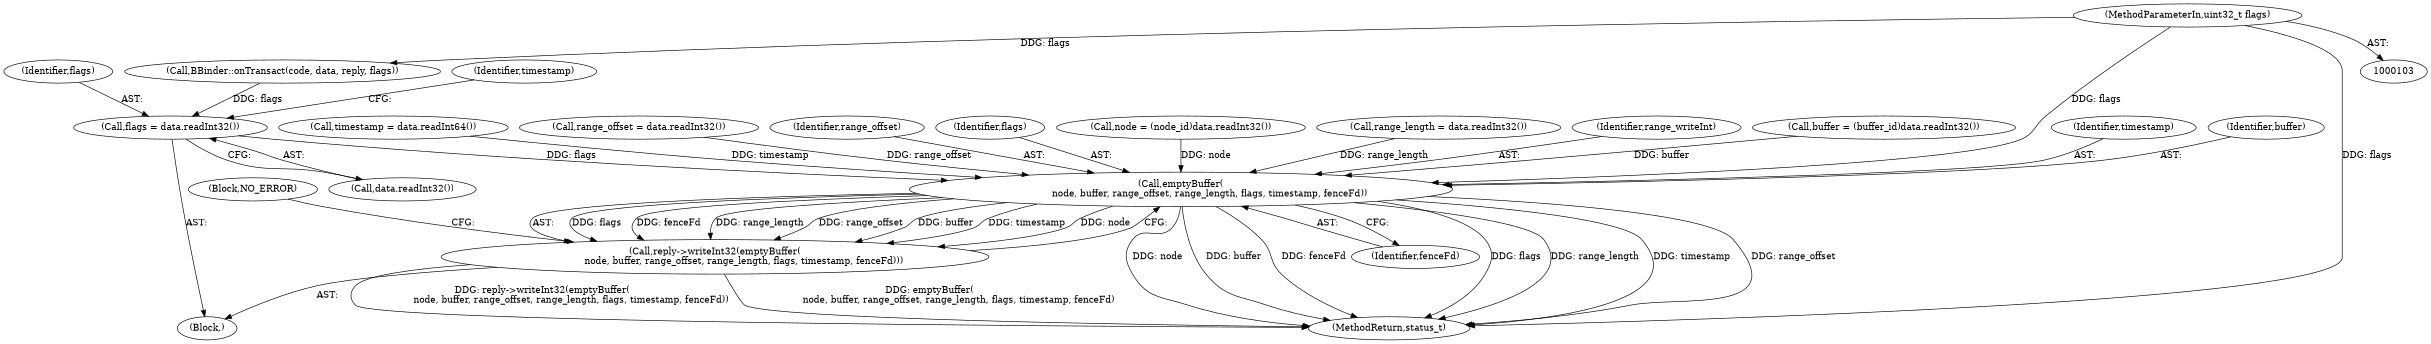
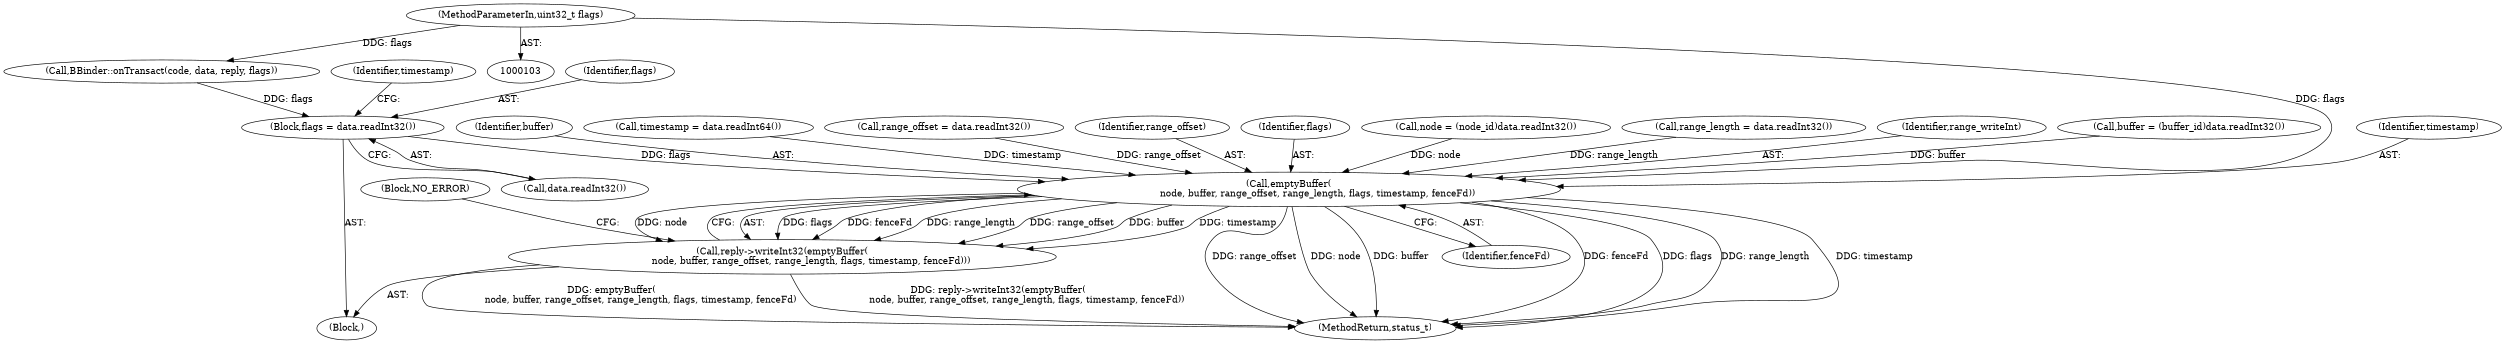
(170, 128) -> (343, 128)
(2060, 301) -> none
